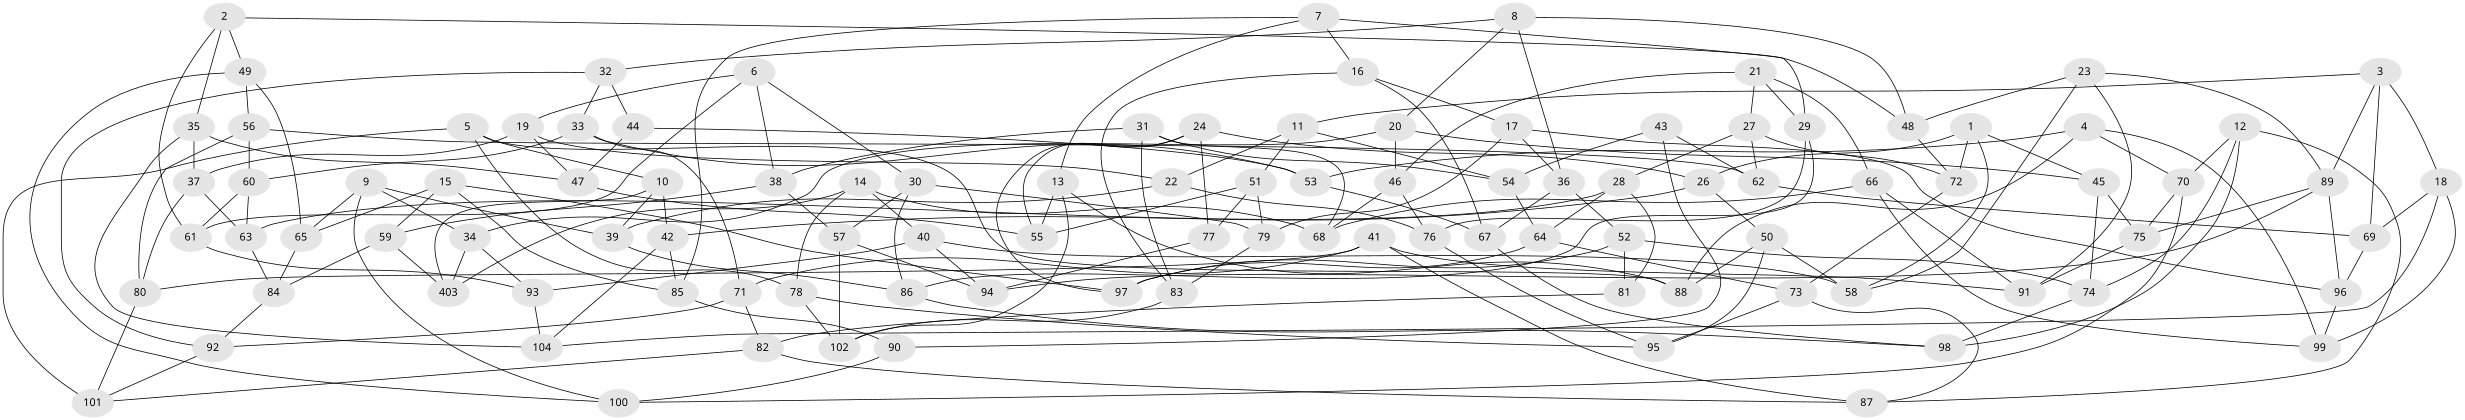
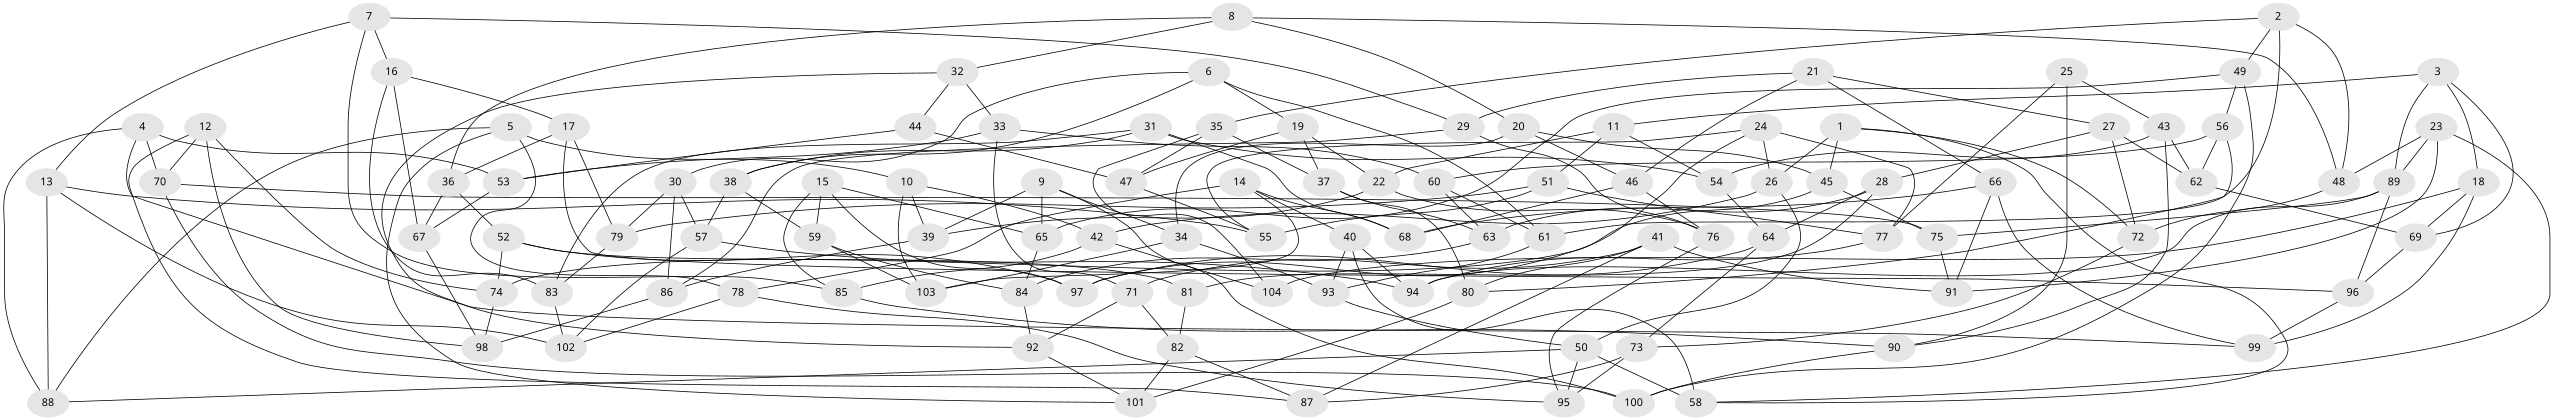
none -> (2067, 72)
(449, 293) -> (926, 293)
(537, 320) -> (1496, 336)
